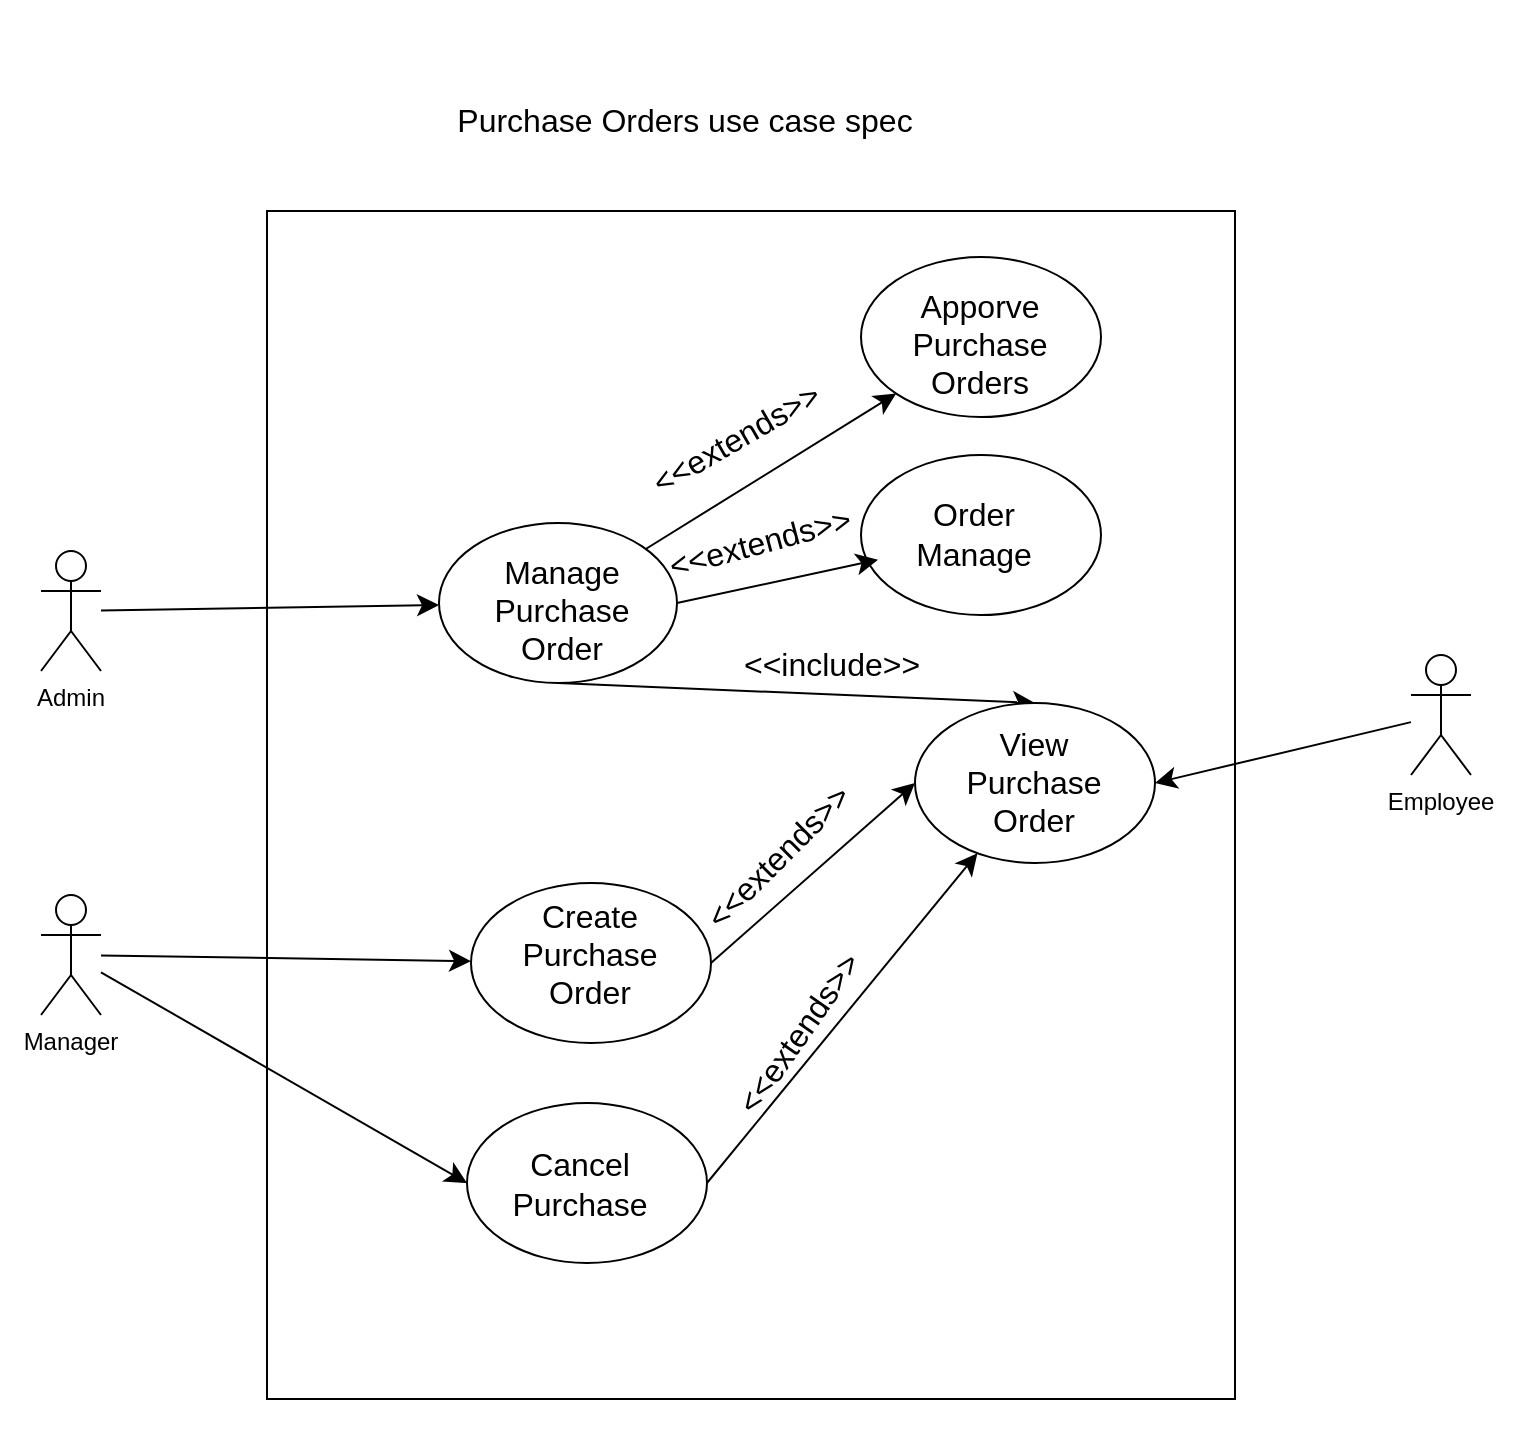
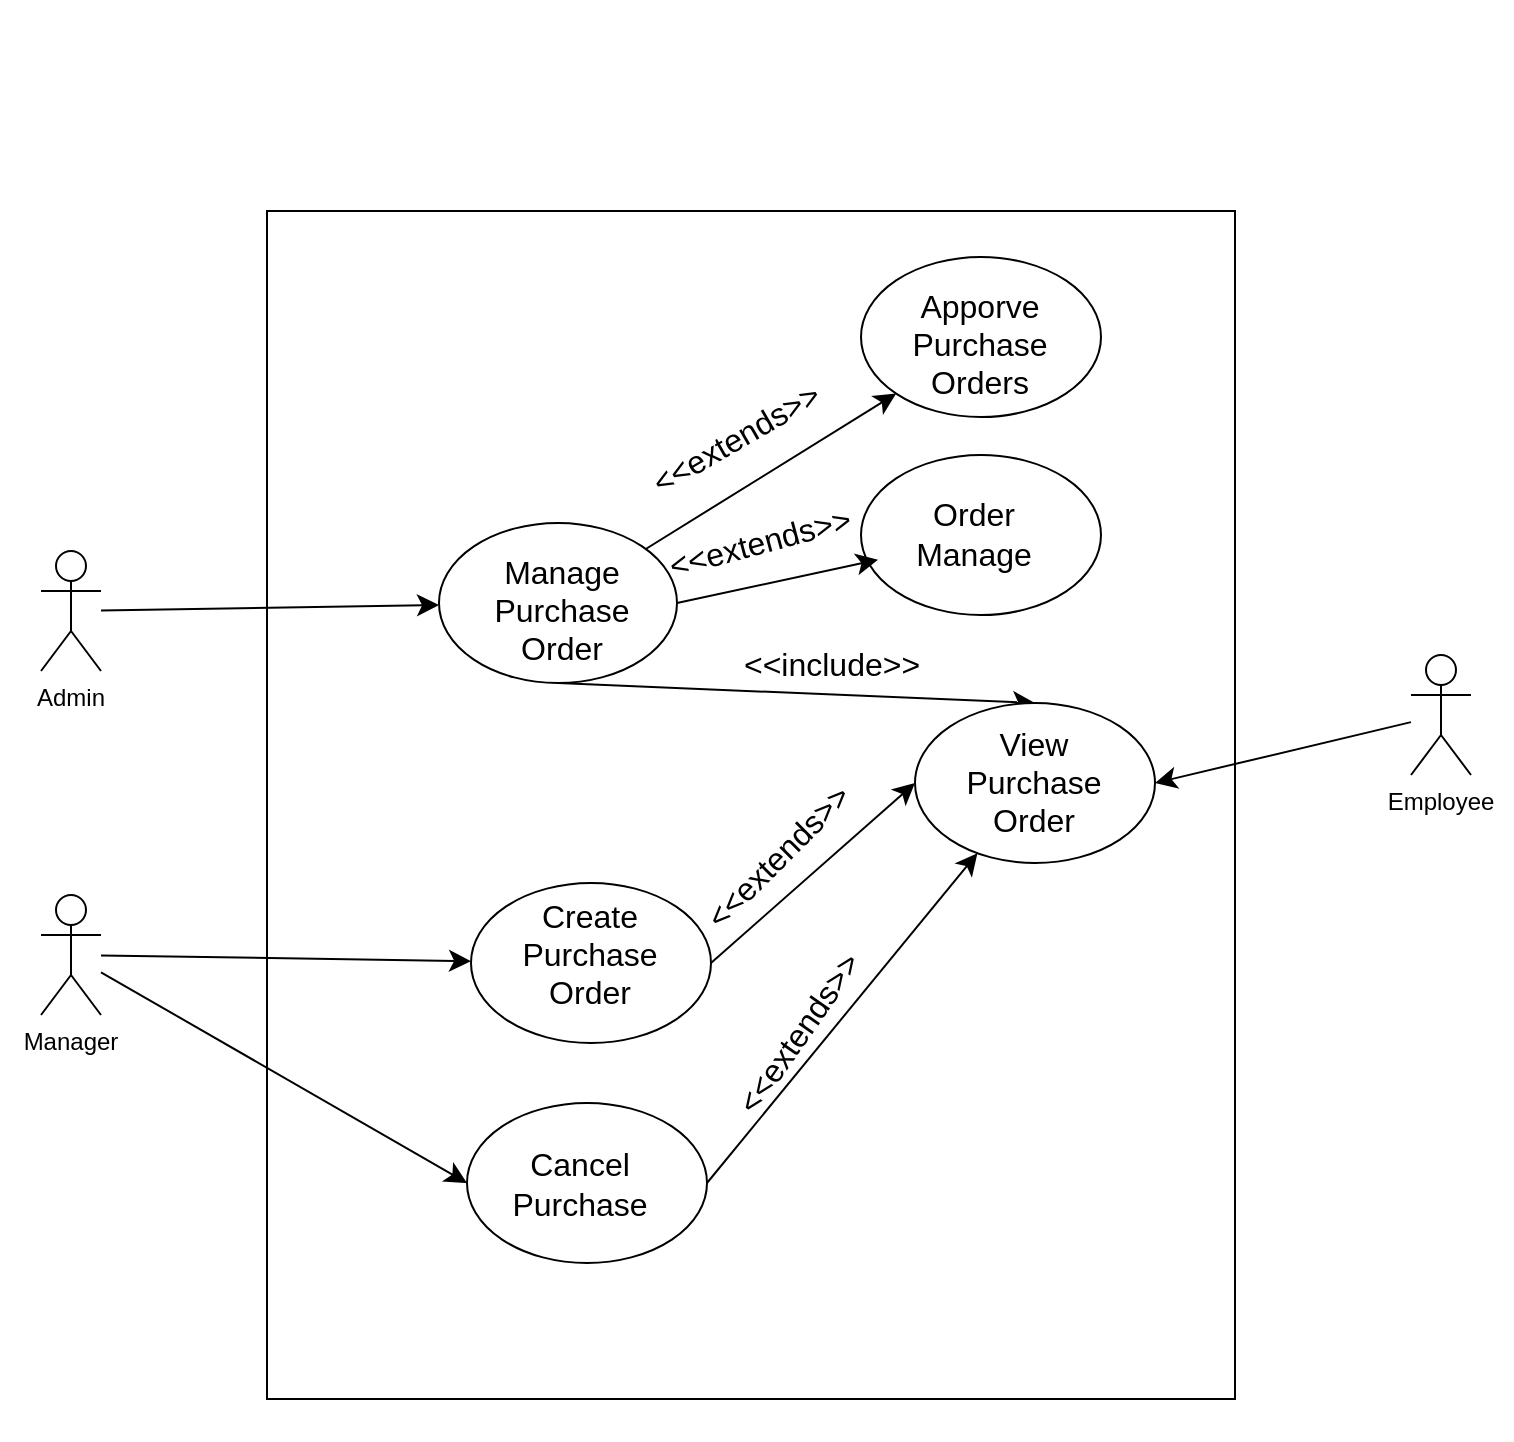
(686, 120) -> none
